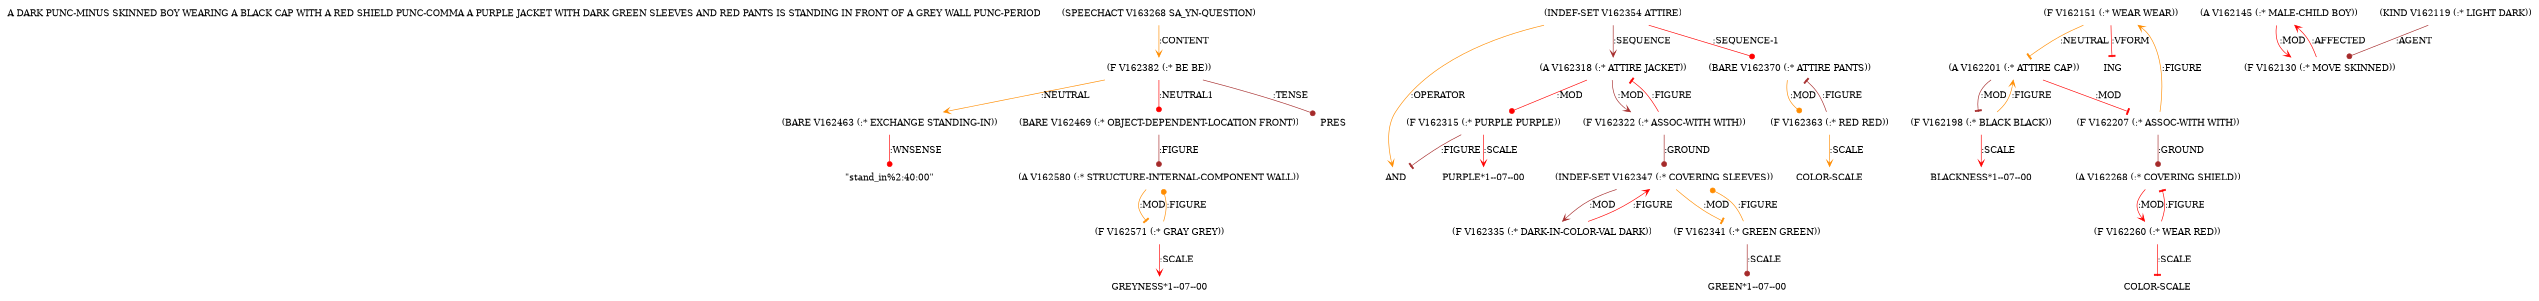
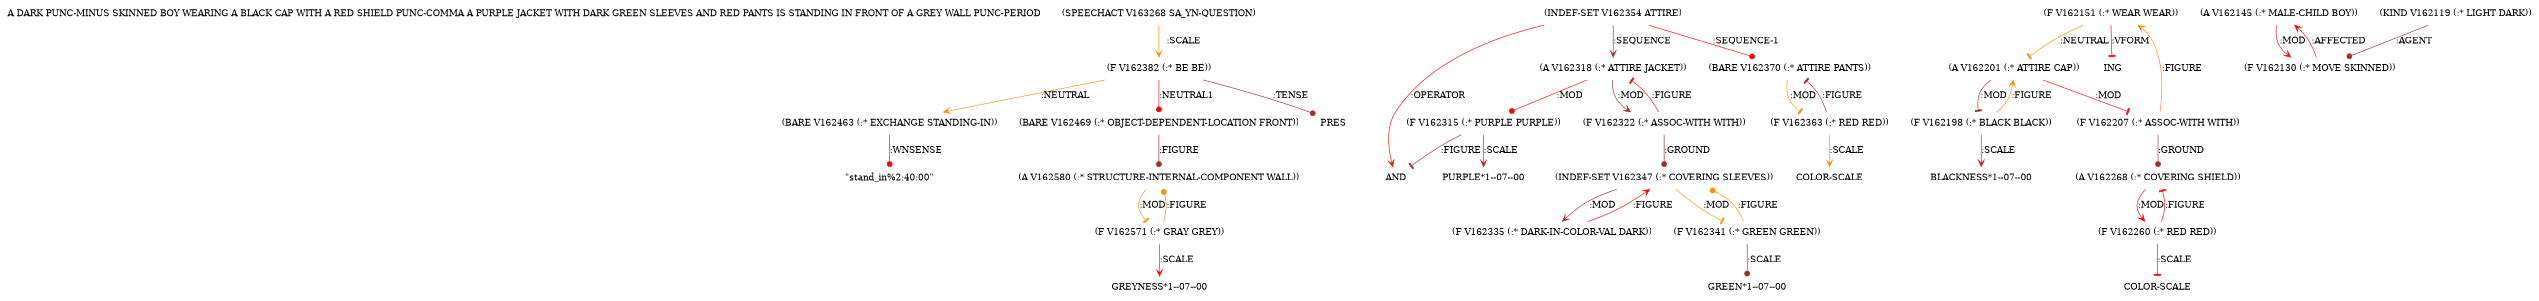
(1184, 41) -> (1184, 41)
(1440, 68) -> (1440, 68)
(1788, 96) -> (1788, 96)
(2157, 233) -> (2157, 233)
